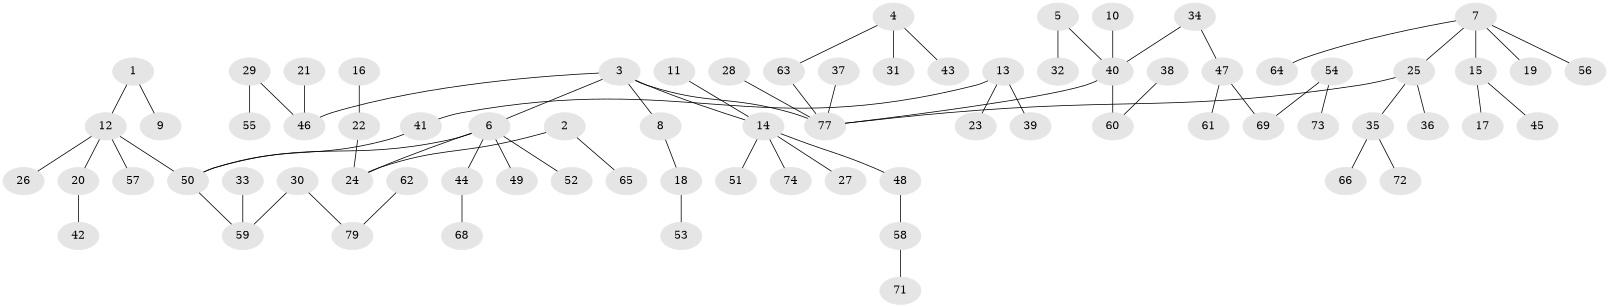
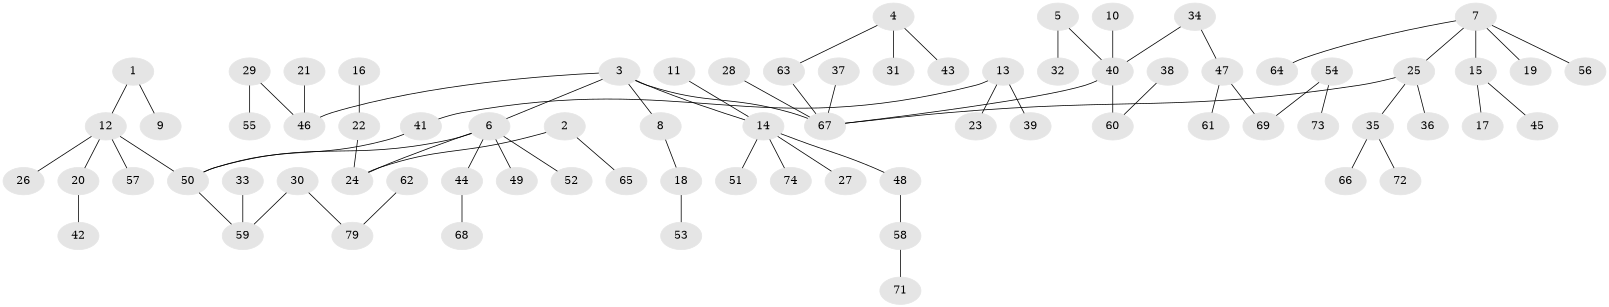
(825, 126) -> (825, 126)
